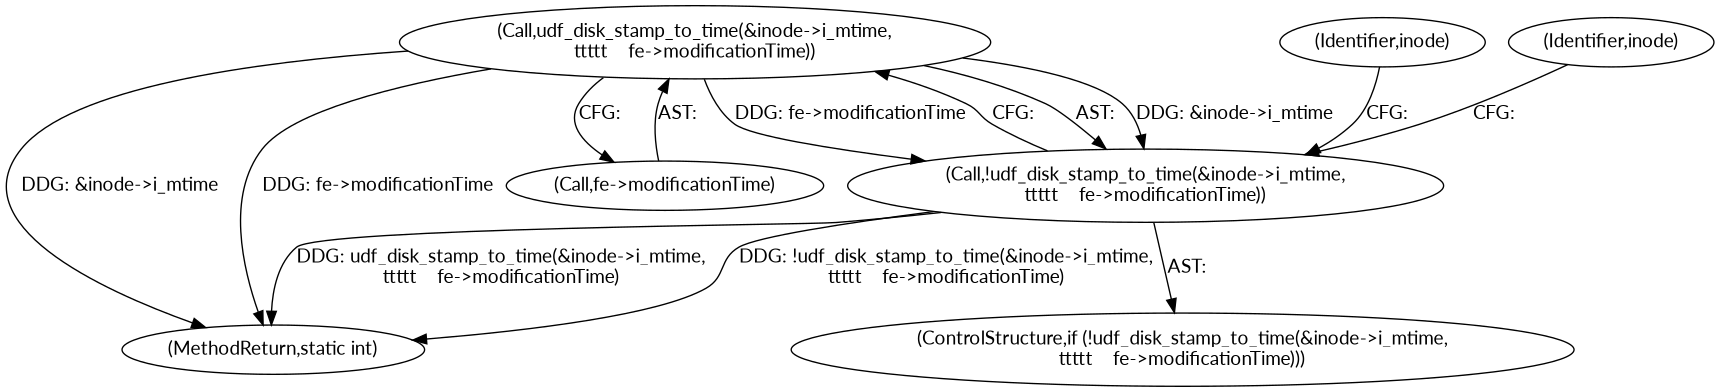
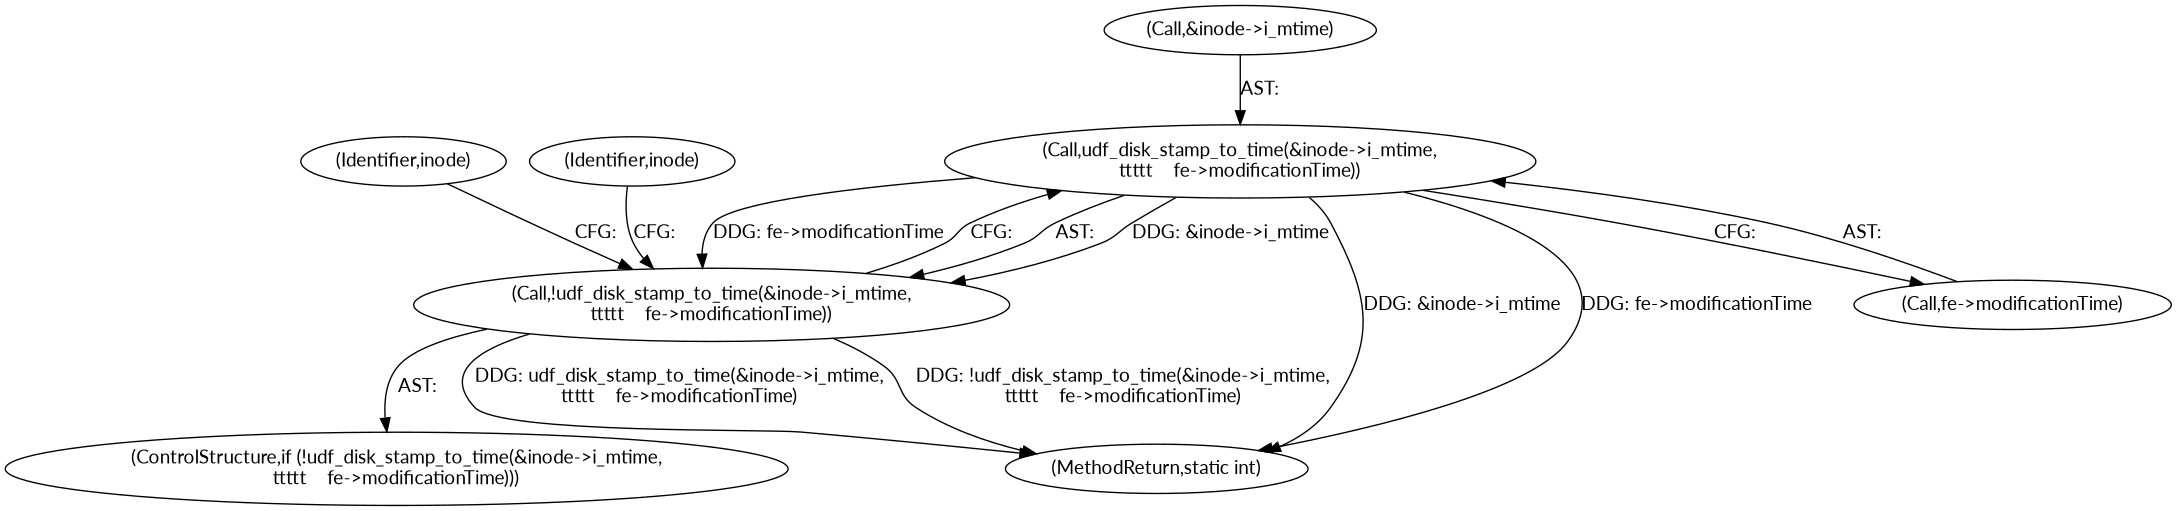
none -> (1240, 30)
